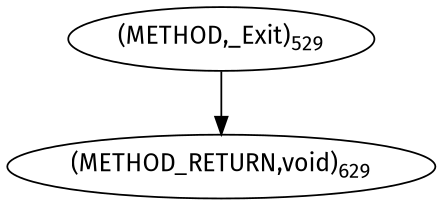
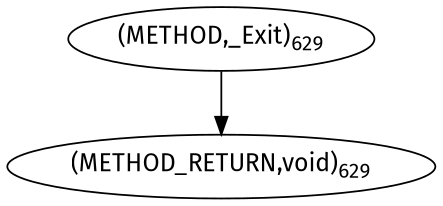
(308, 36) -> (308, 36)
